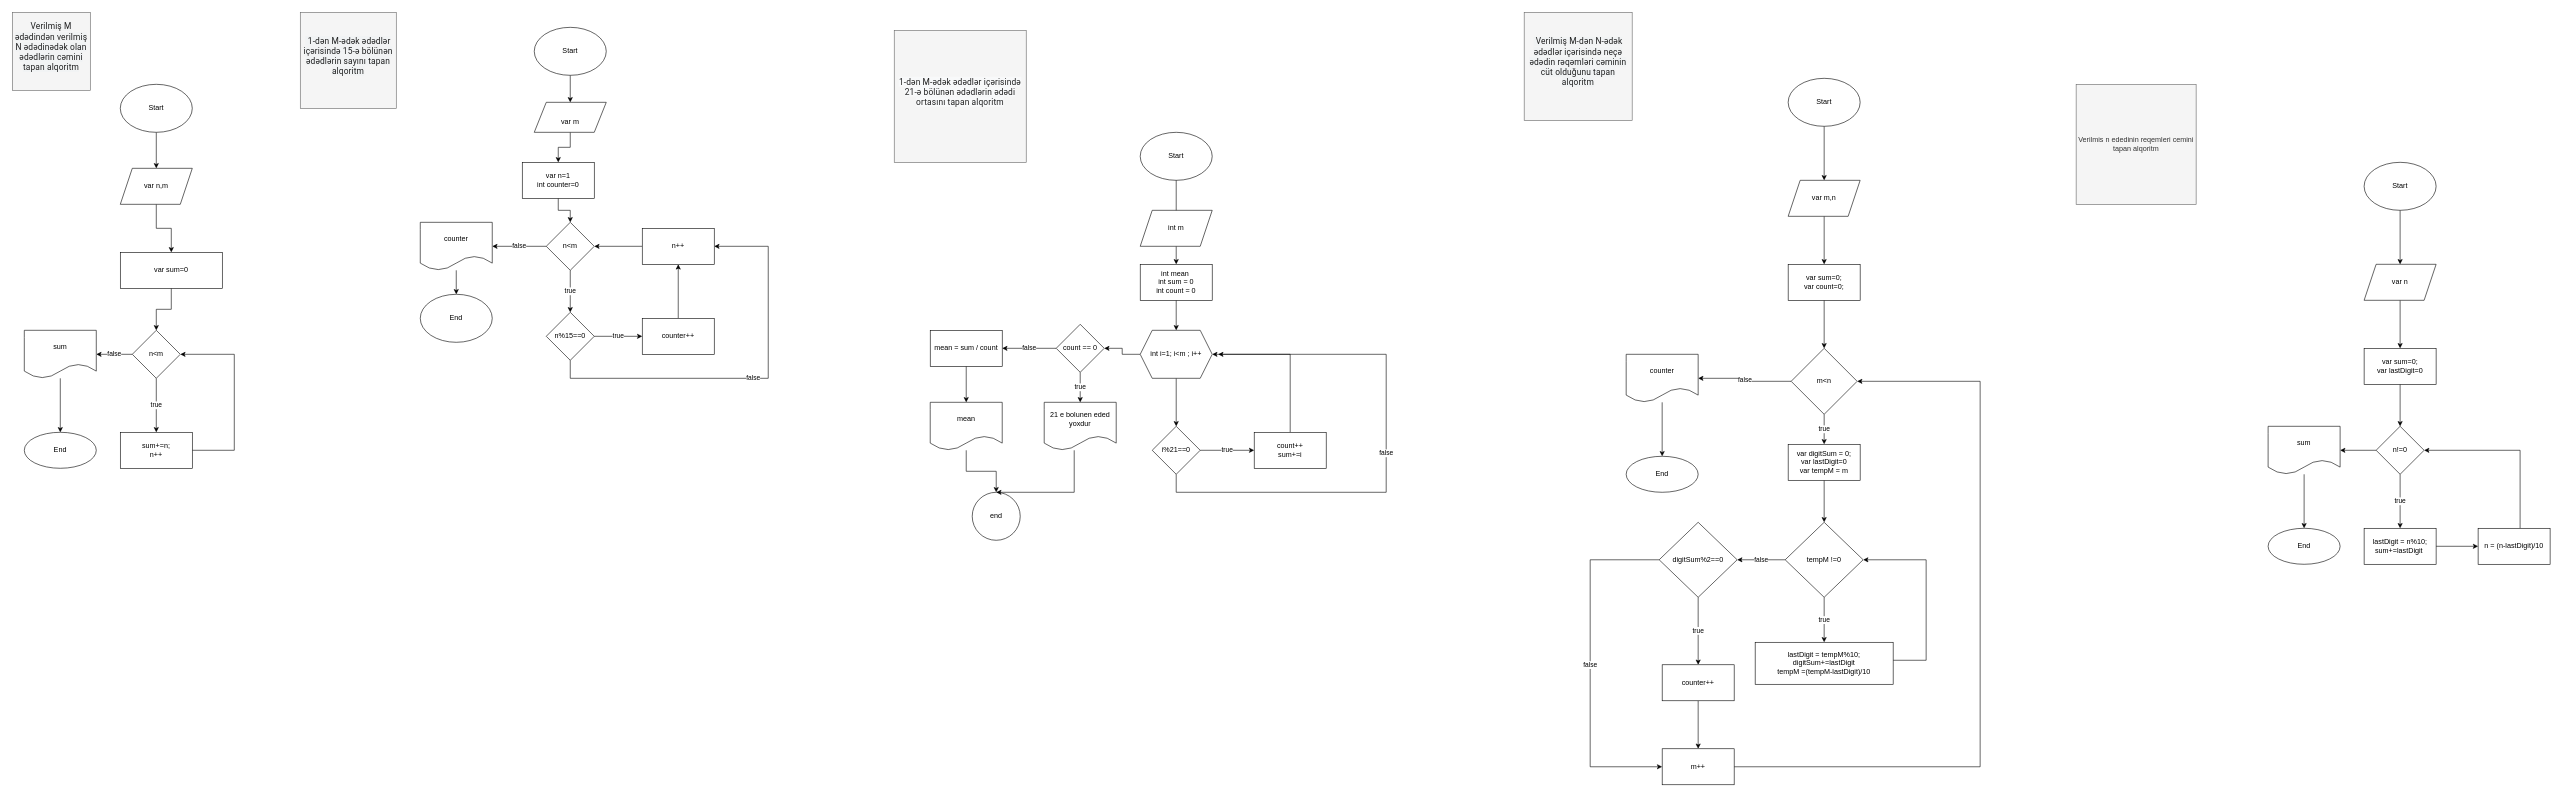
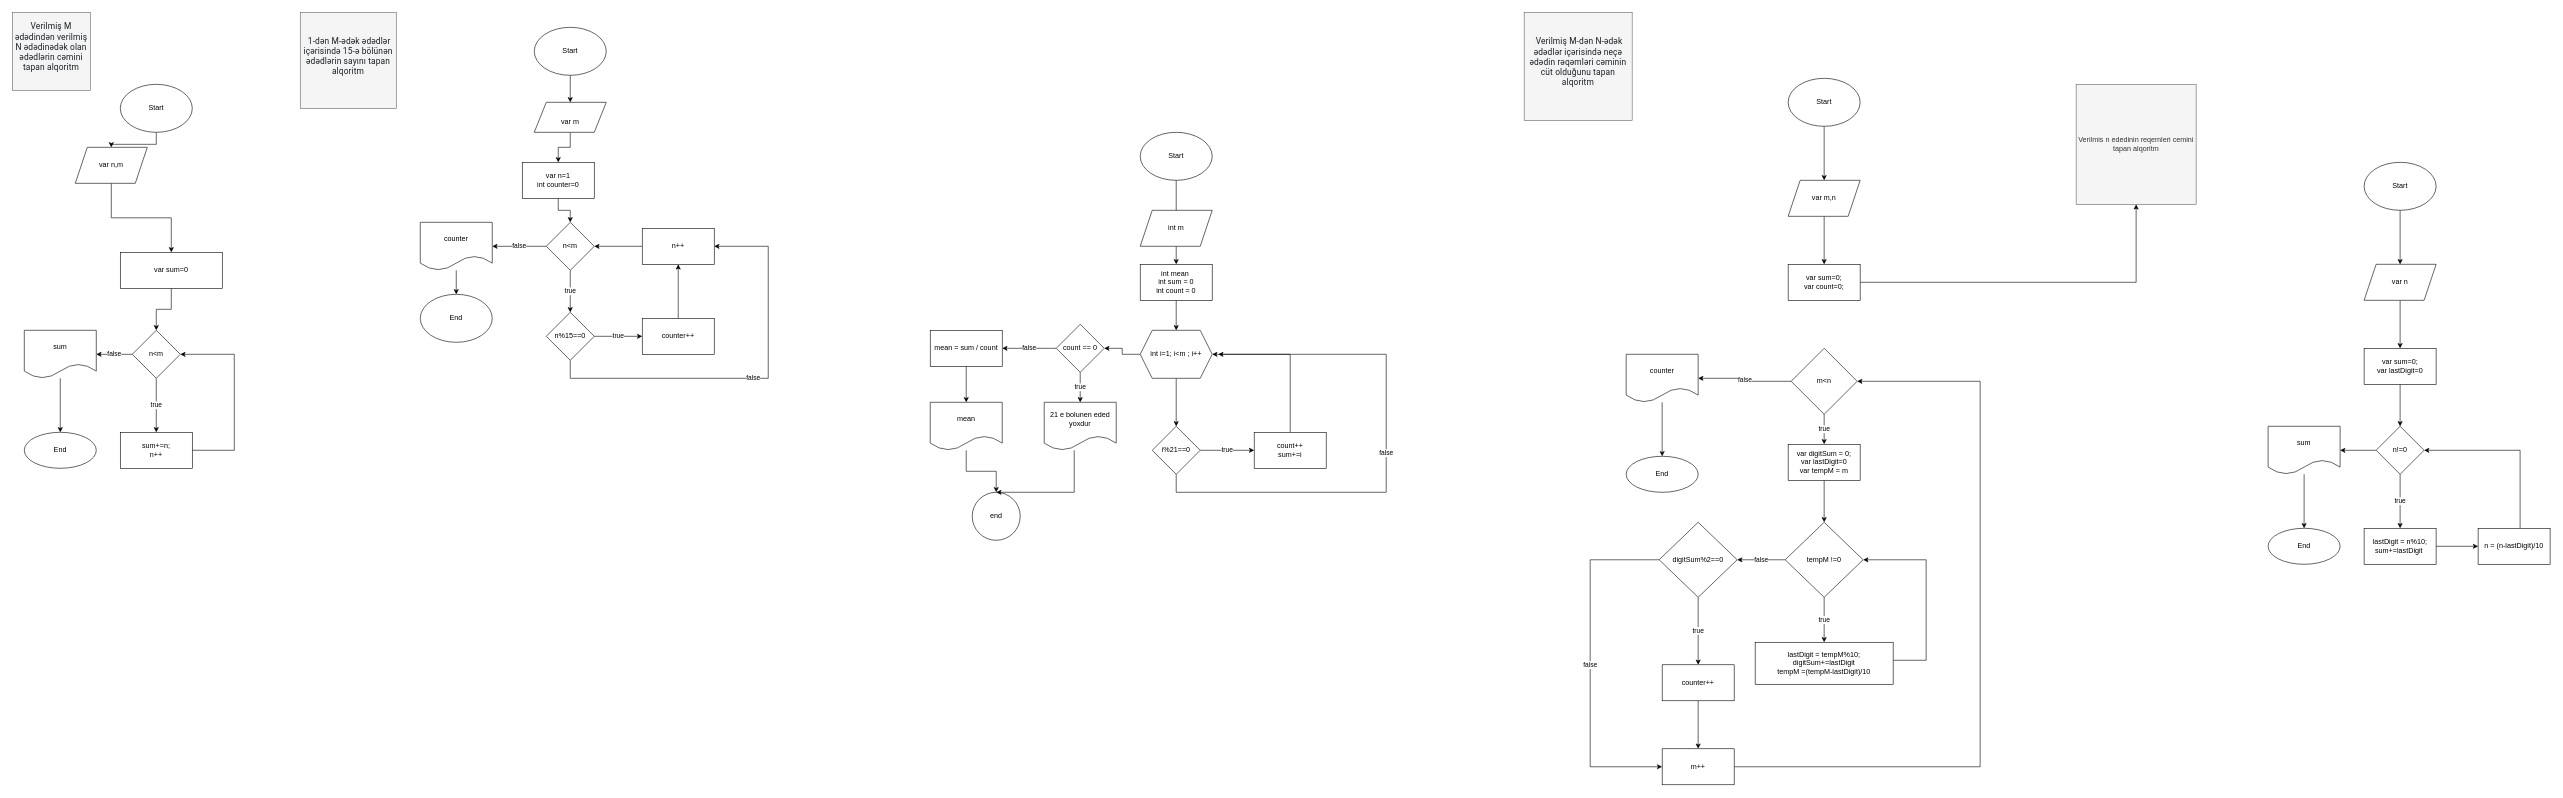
(960, 96) -> none
(156, 186) -> (111, 165)
(1824, 342) -> (2135, 282)
